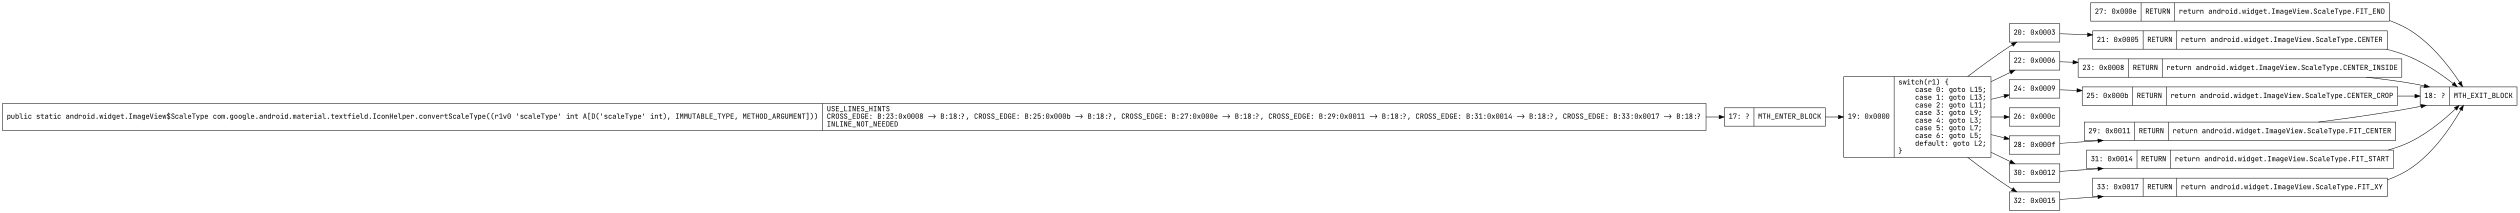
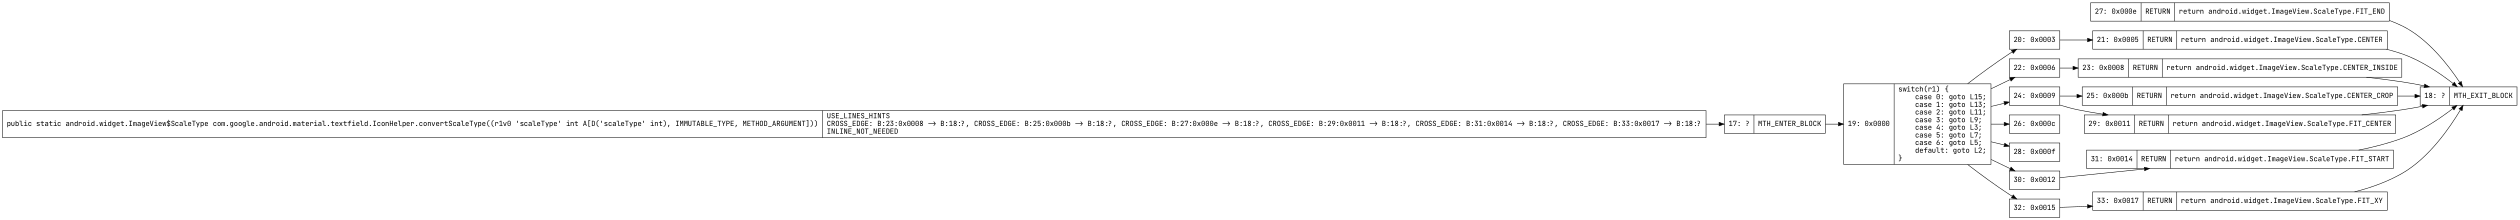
(2079, 142) -> (2081, 110)
